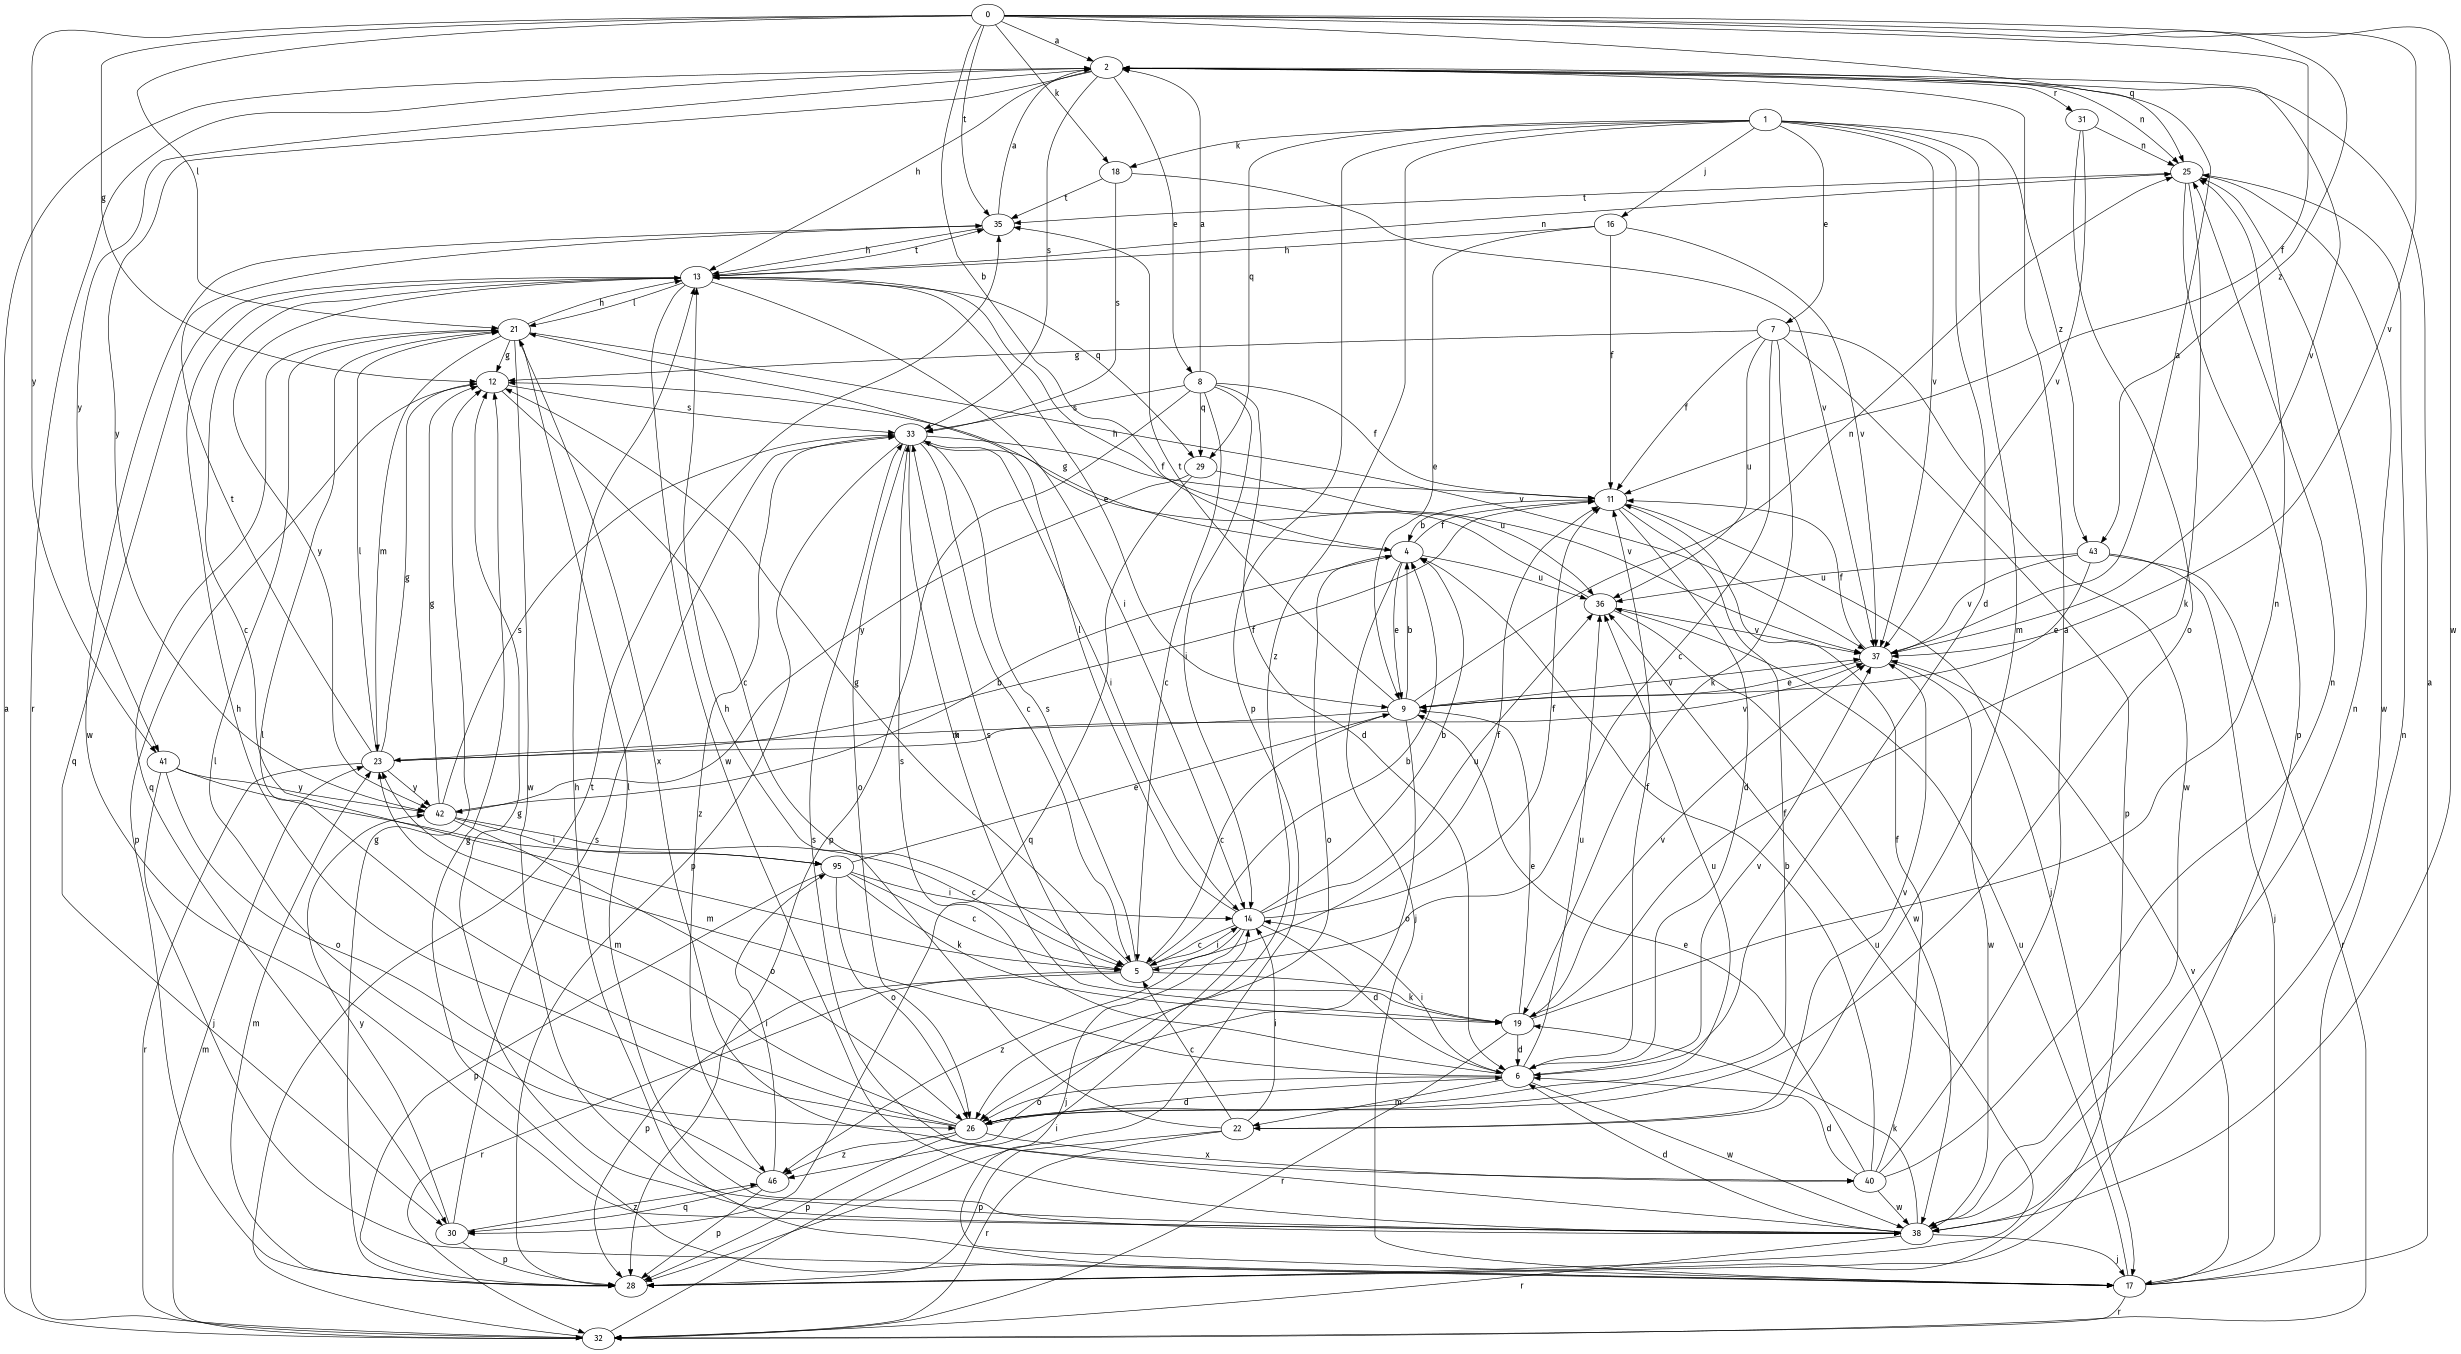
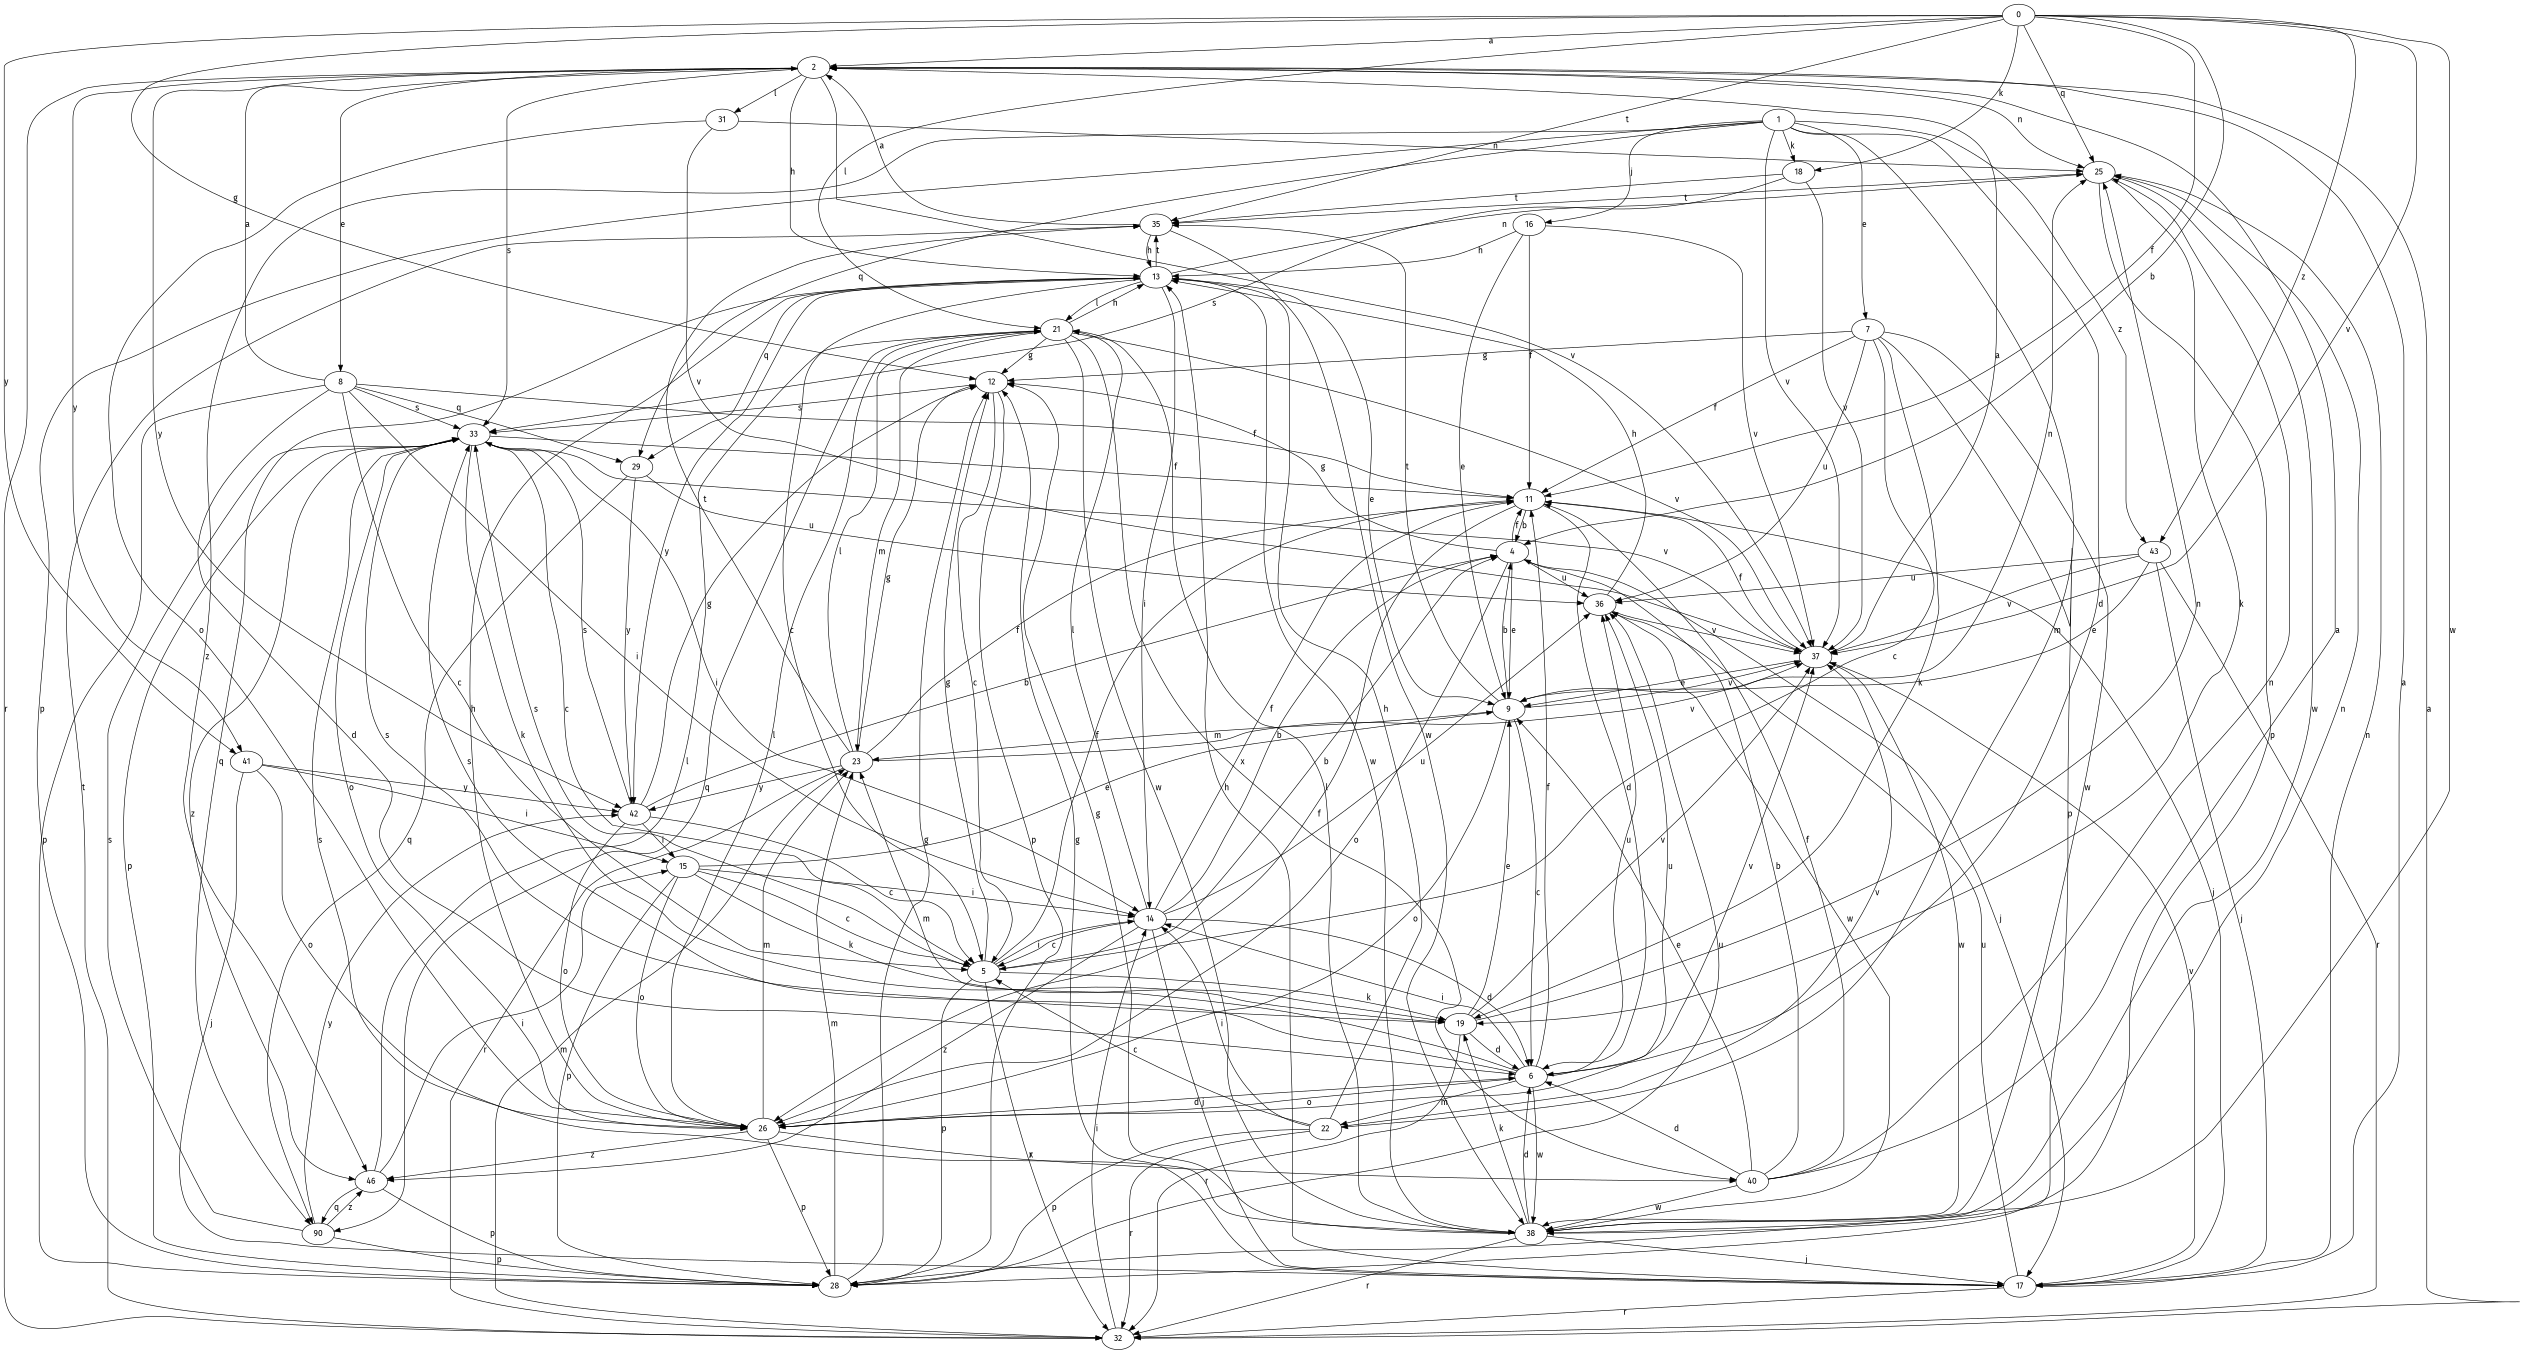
(2055, 94) -> (775, 94)
(1238, 804) -> (1536, 889)
(837, 867) -> (683, 867)
(452, 1234) -> (318, 1234)
